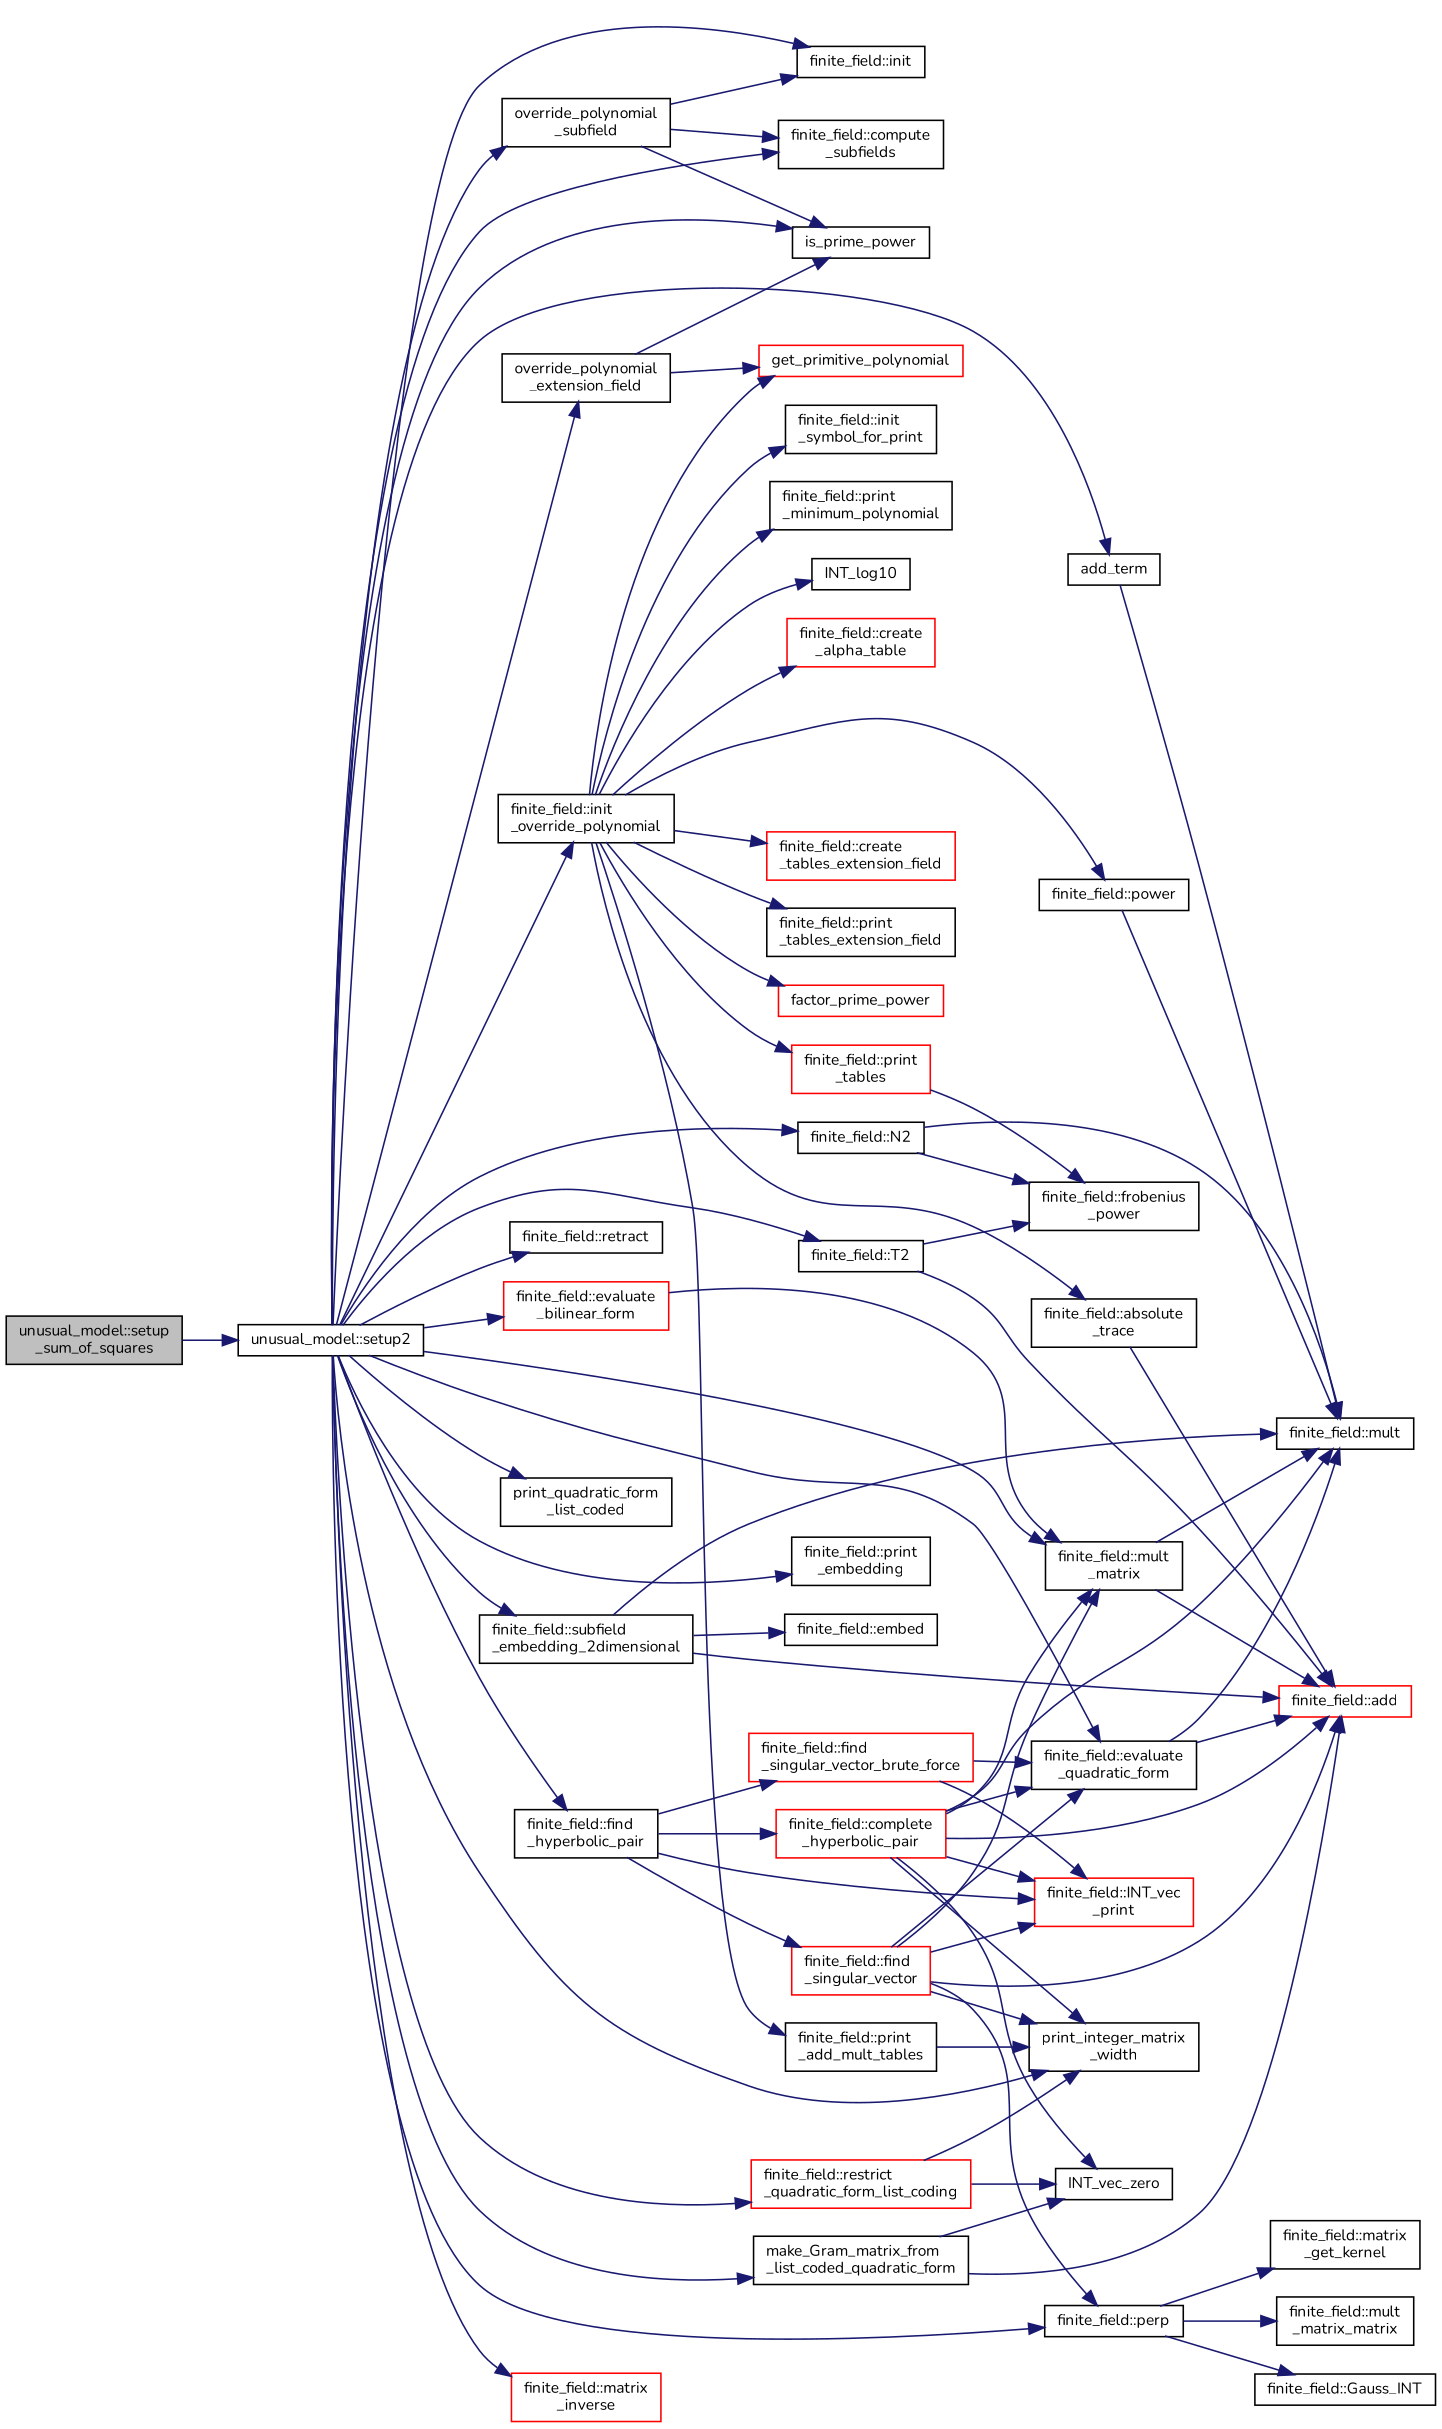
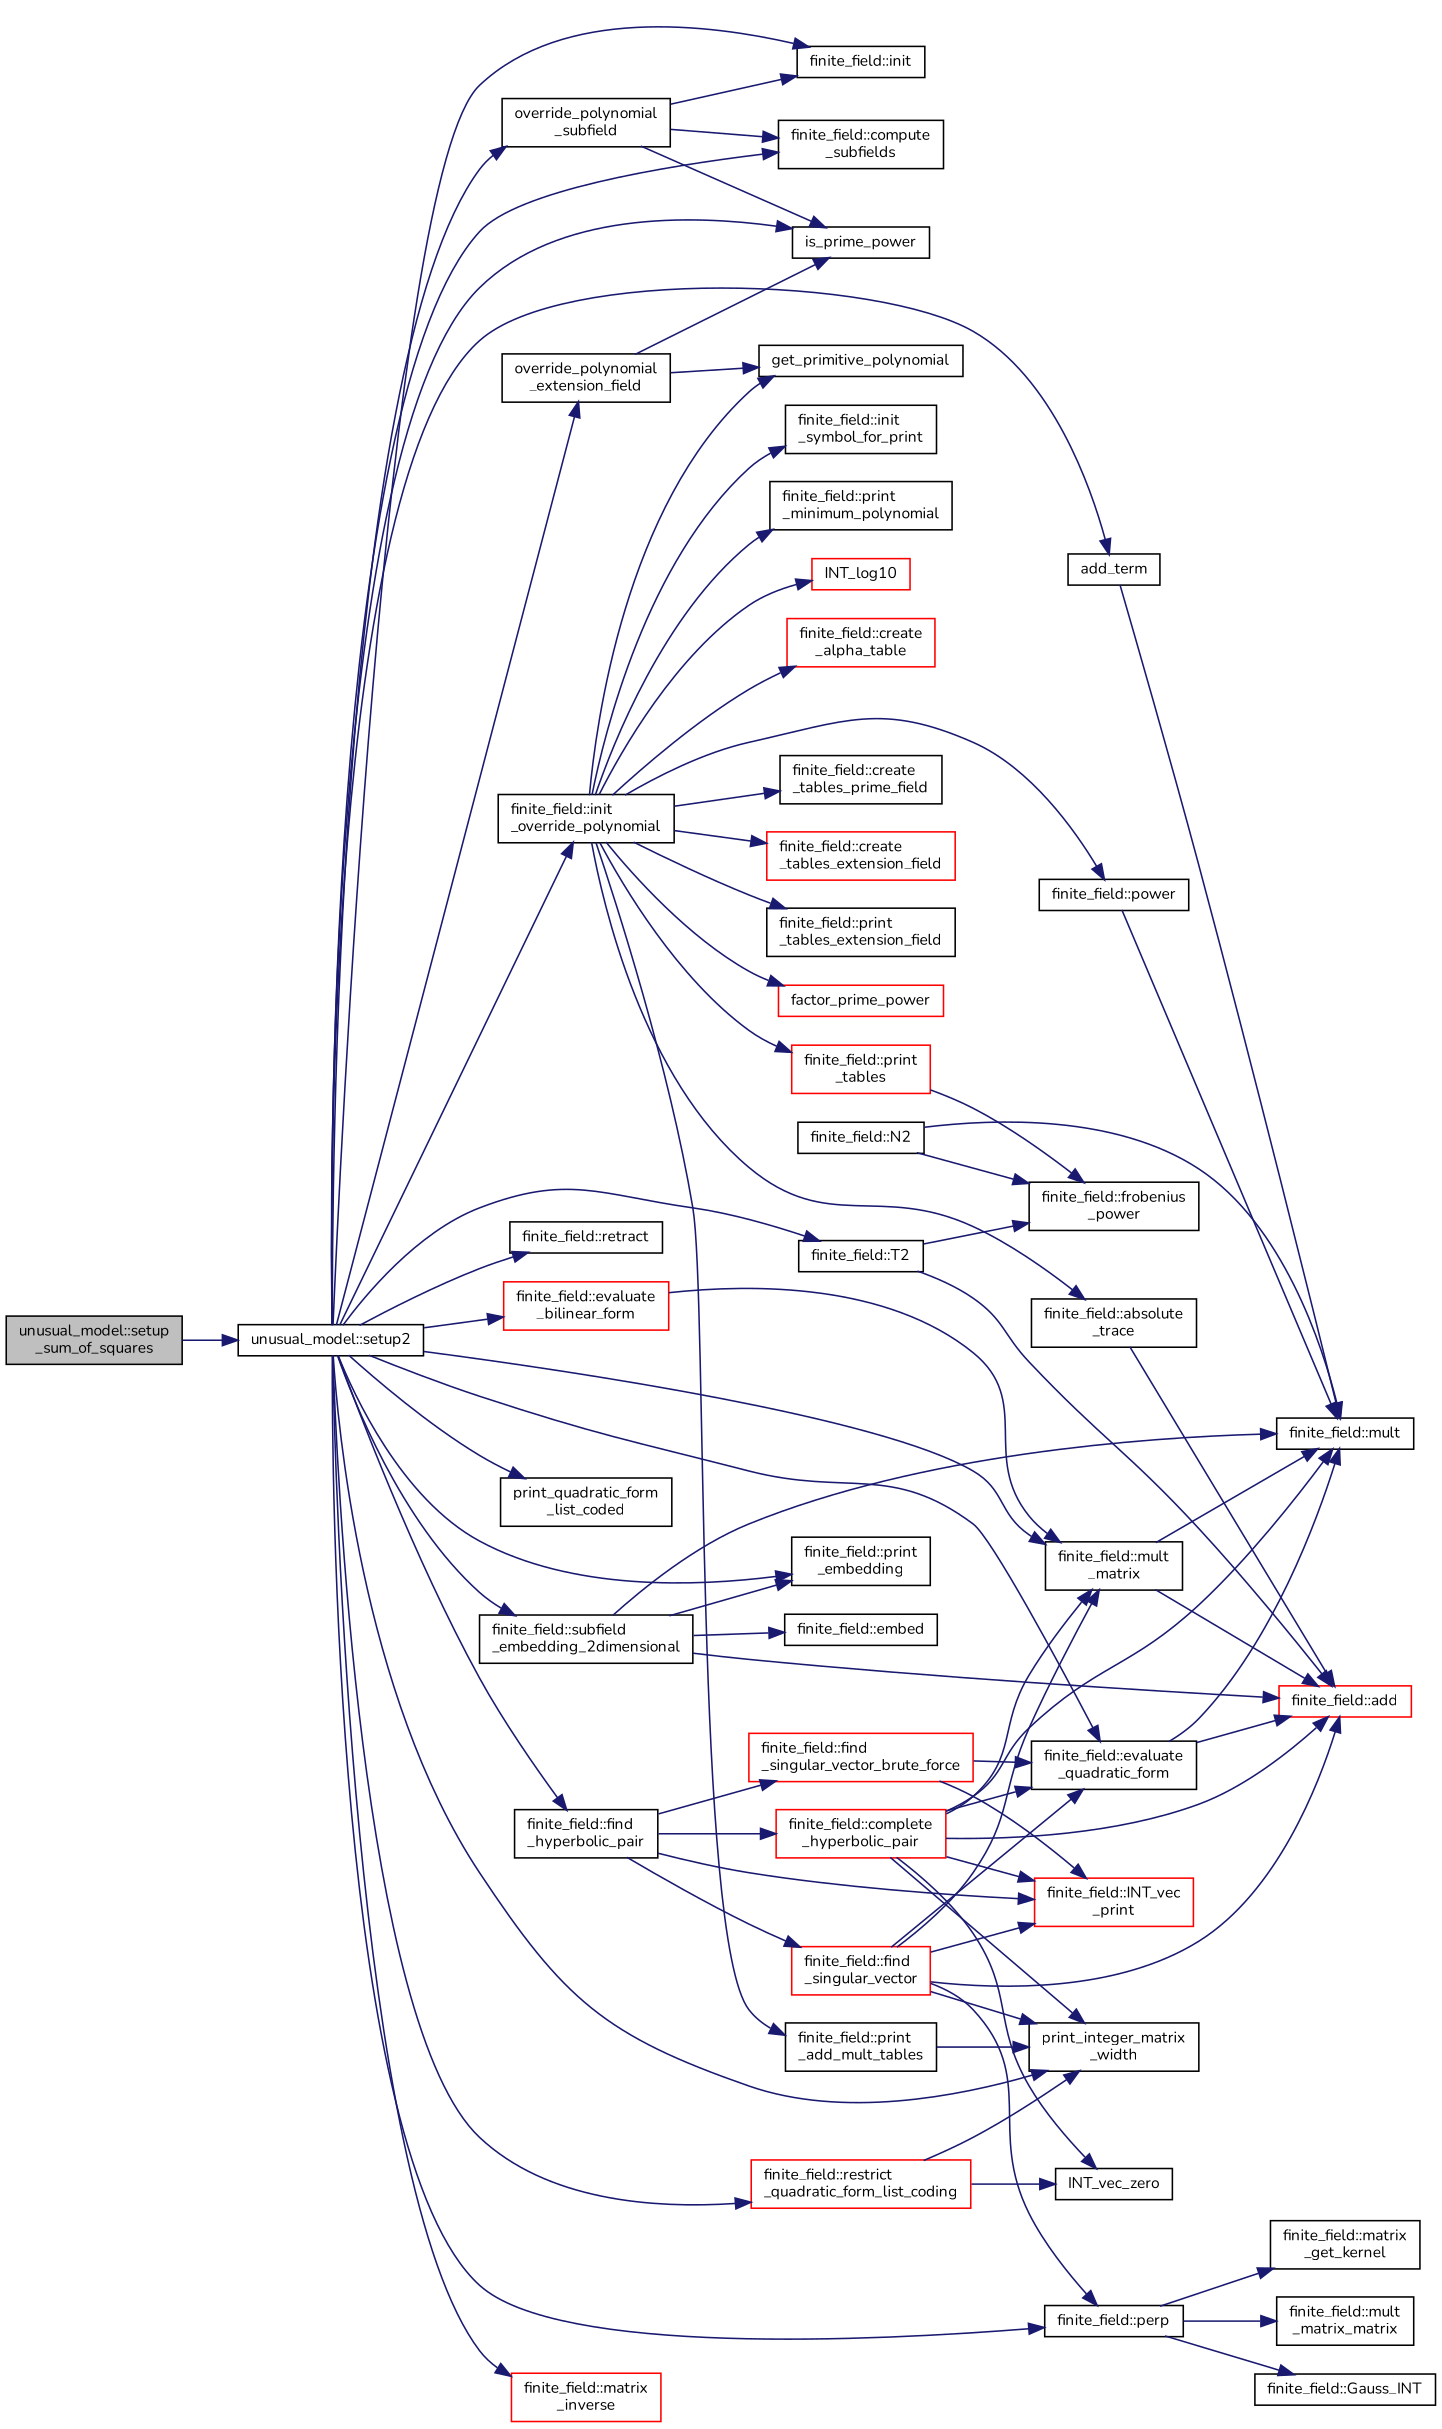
(861, 361) -> (861, 361)
(861, 574) -> (861, 574)
none -> (861, 780)
(527, 1157) -> none
none -> (723, 1600)
(861, 2260) -> none
